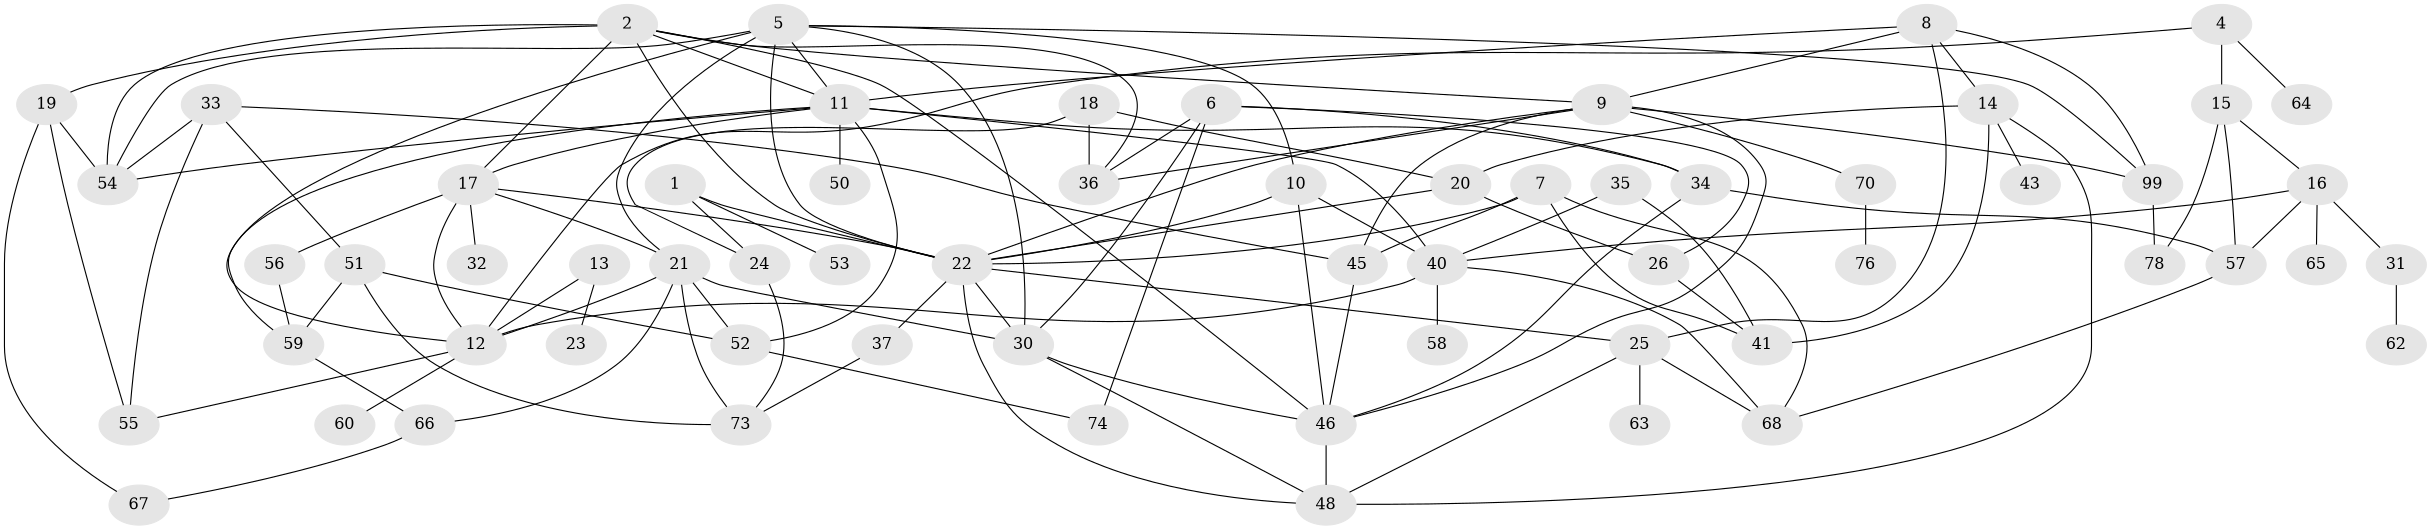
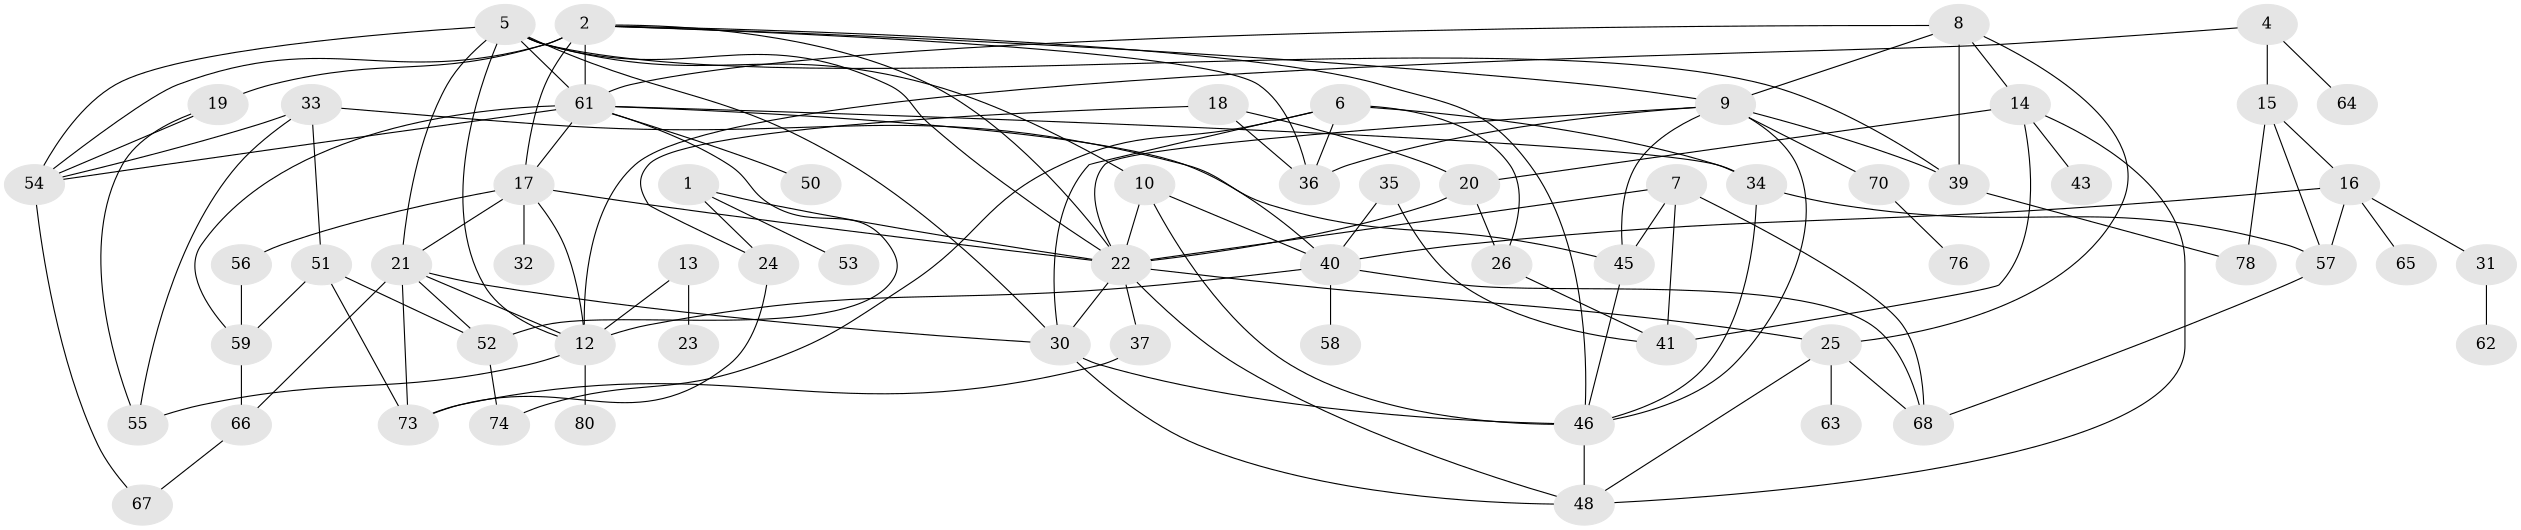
(840, 105) -> (585, 105)
(2153, 185) -> (1959, 185)
(4, 328) -> (65, 352)
(345, 425) -> (585, 425)
